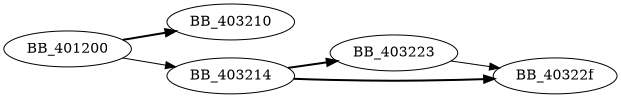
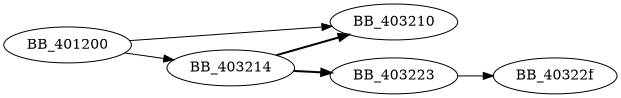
(144, 36) -> (226, 34)
(389, 81) -> (308, 46)
